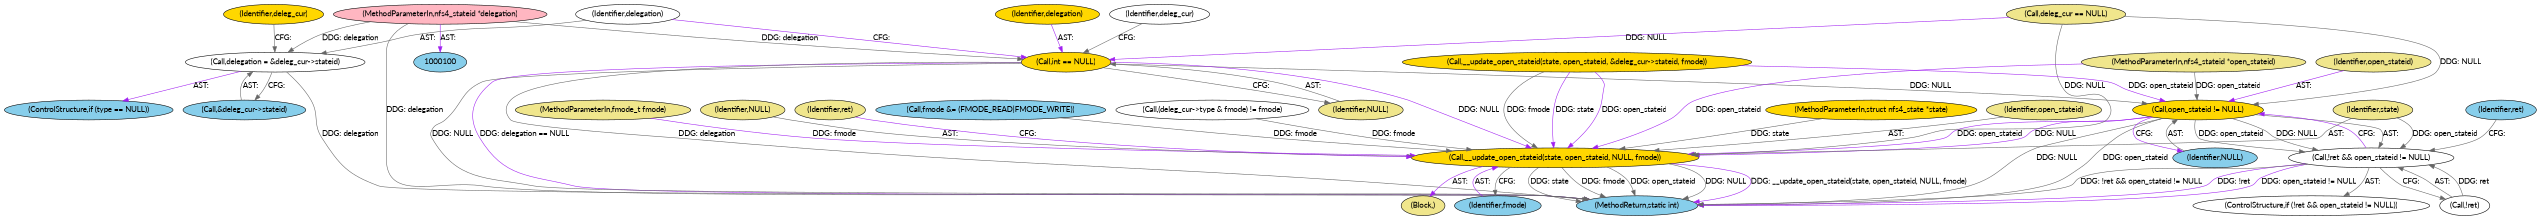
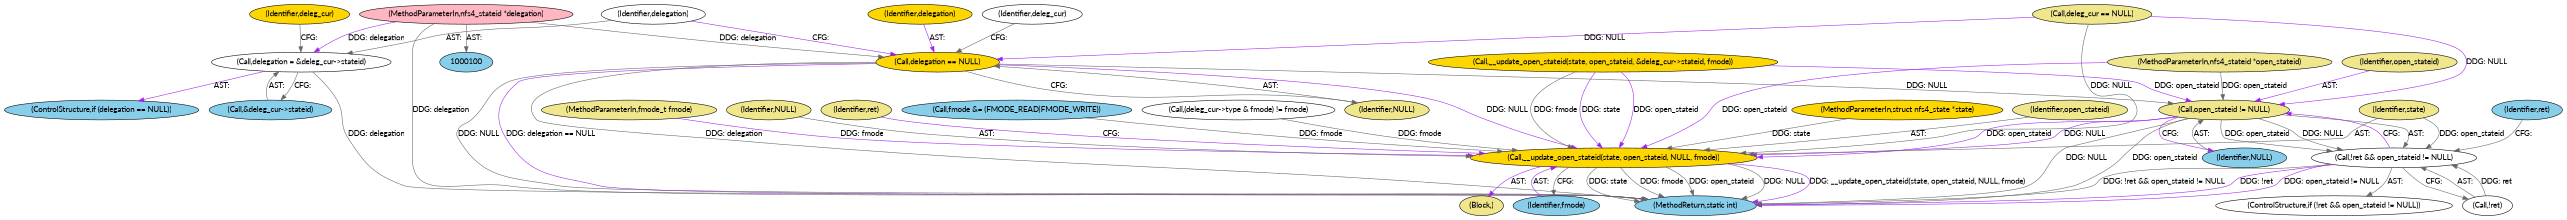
(330, 31) -> (356, 31)
(440, 35) -> (466, 35)
(2383, 36) -> (2409, 36)
(1066, 62) -> (938, 62)
(89, 110) -> (102, 110)
(2198, 110) -> (2224, 110)
